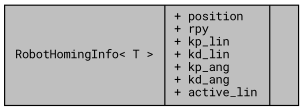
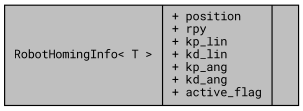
(216, 93) -> (217, 93)
